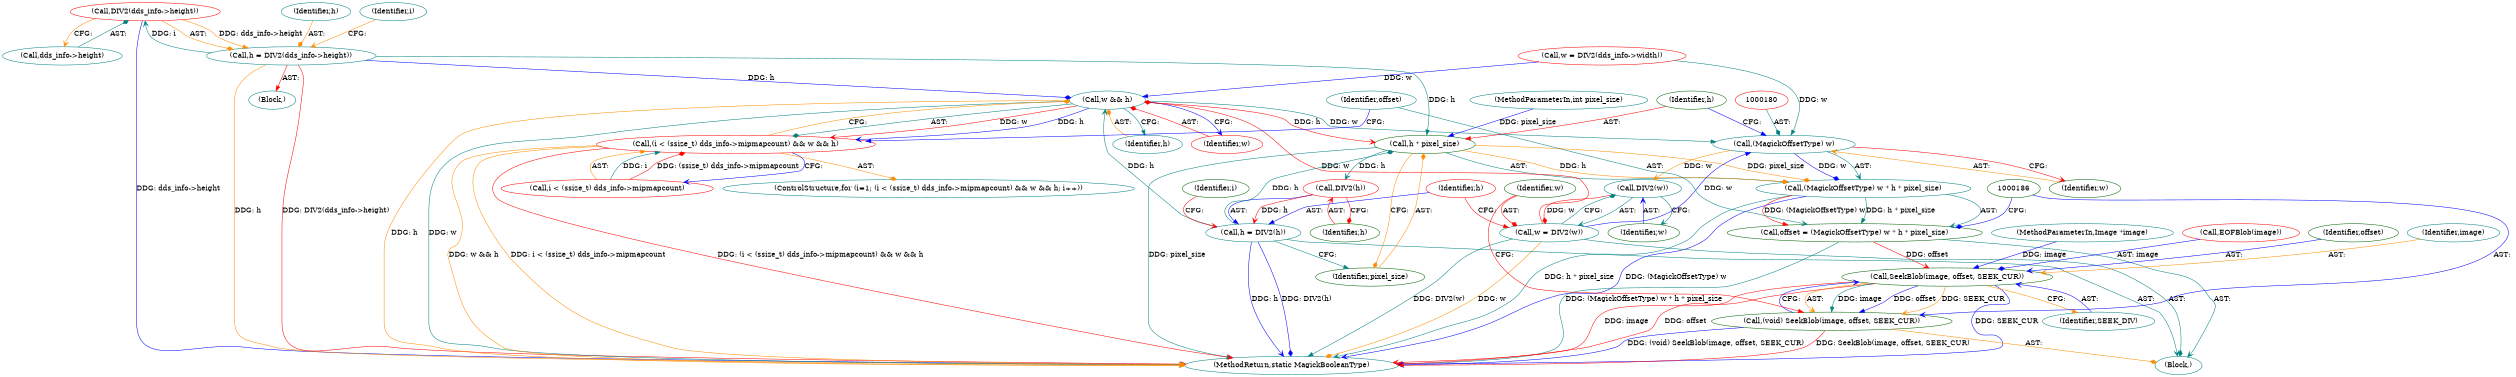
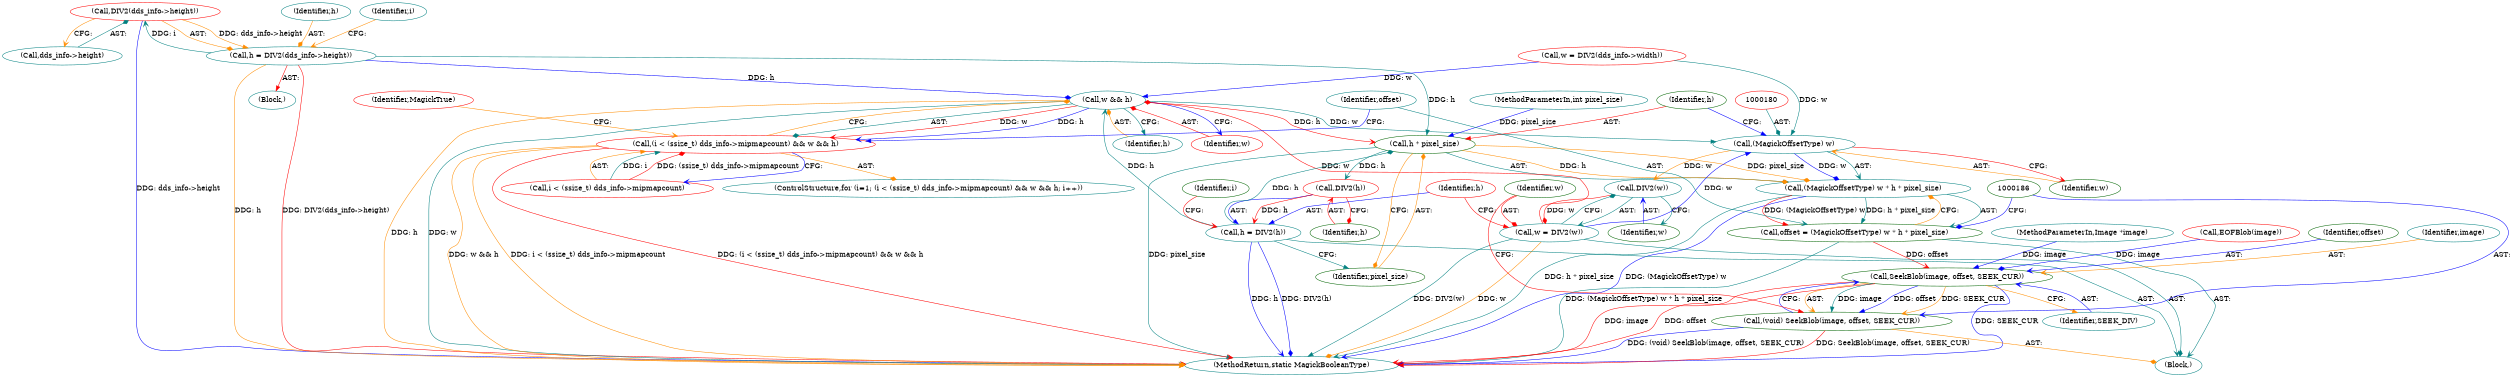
none -> (414, 100)
none -> (1936, 216)
(2138, 255) -> (2138, 255)
